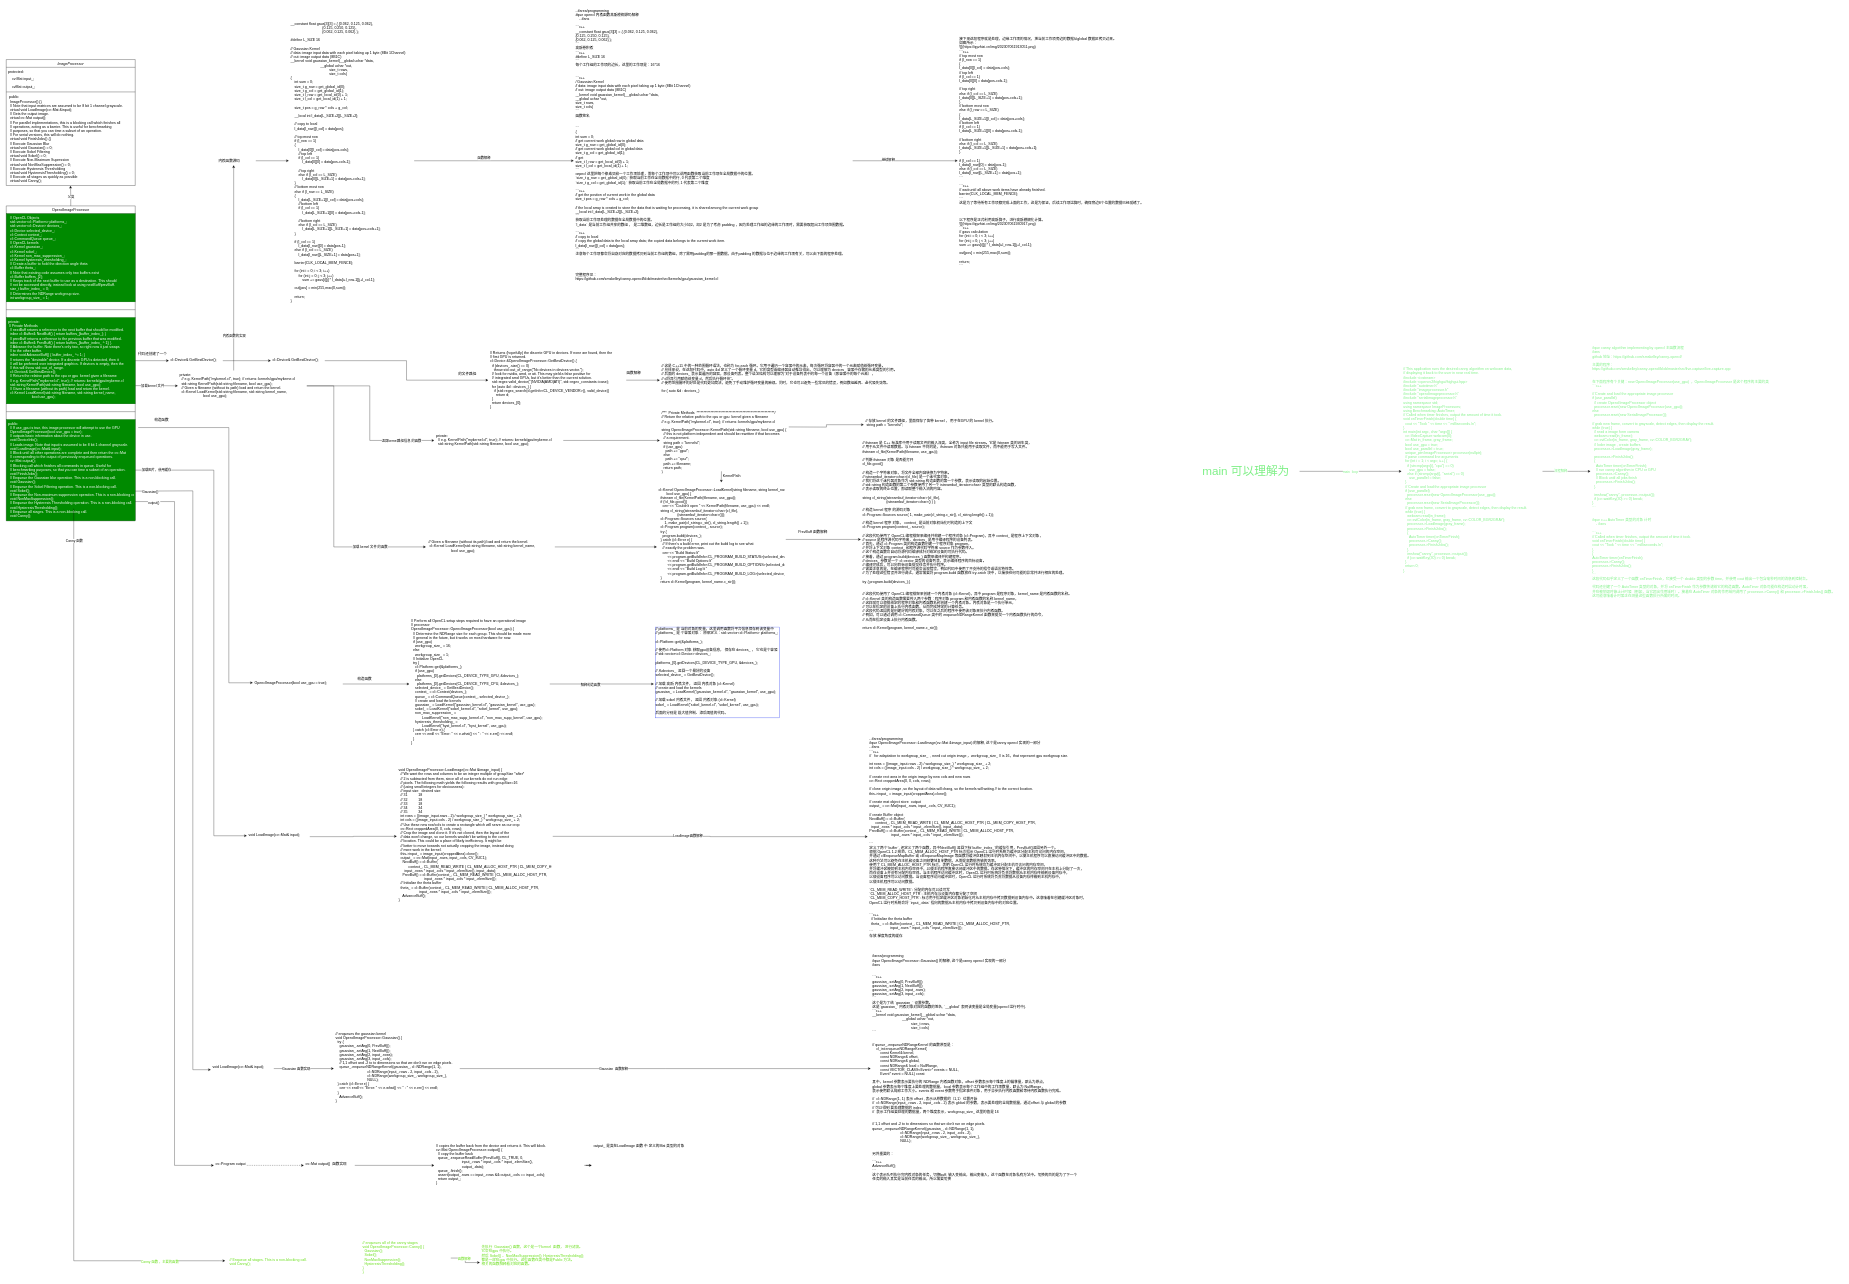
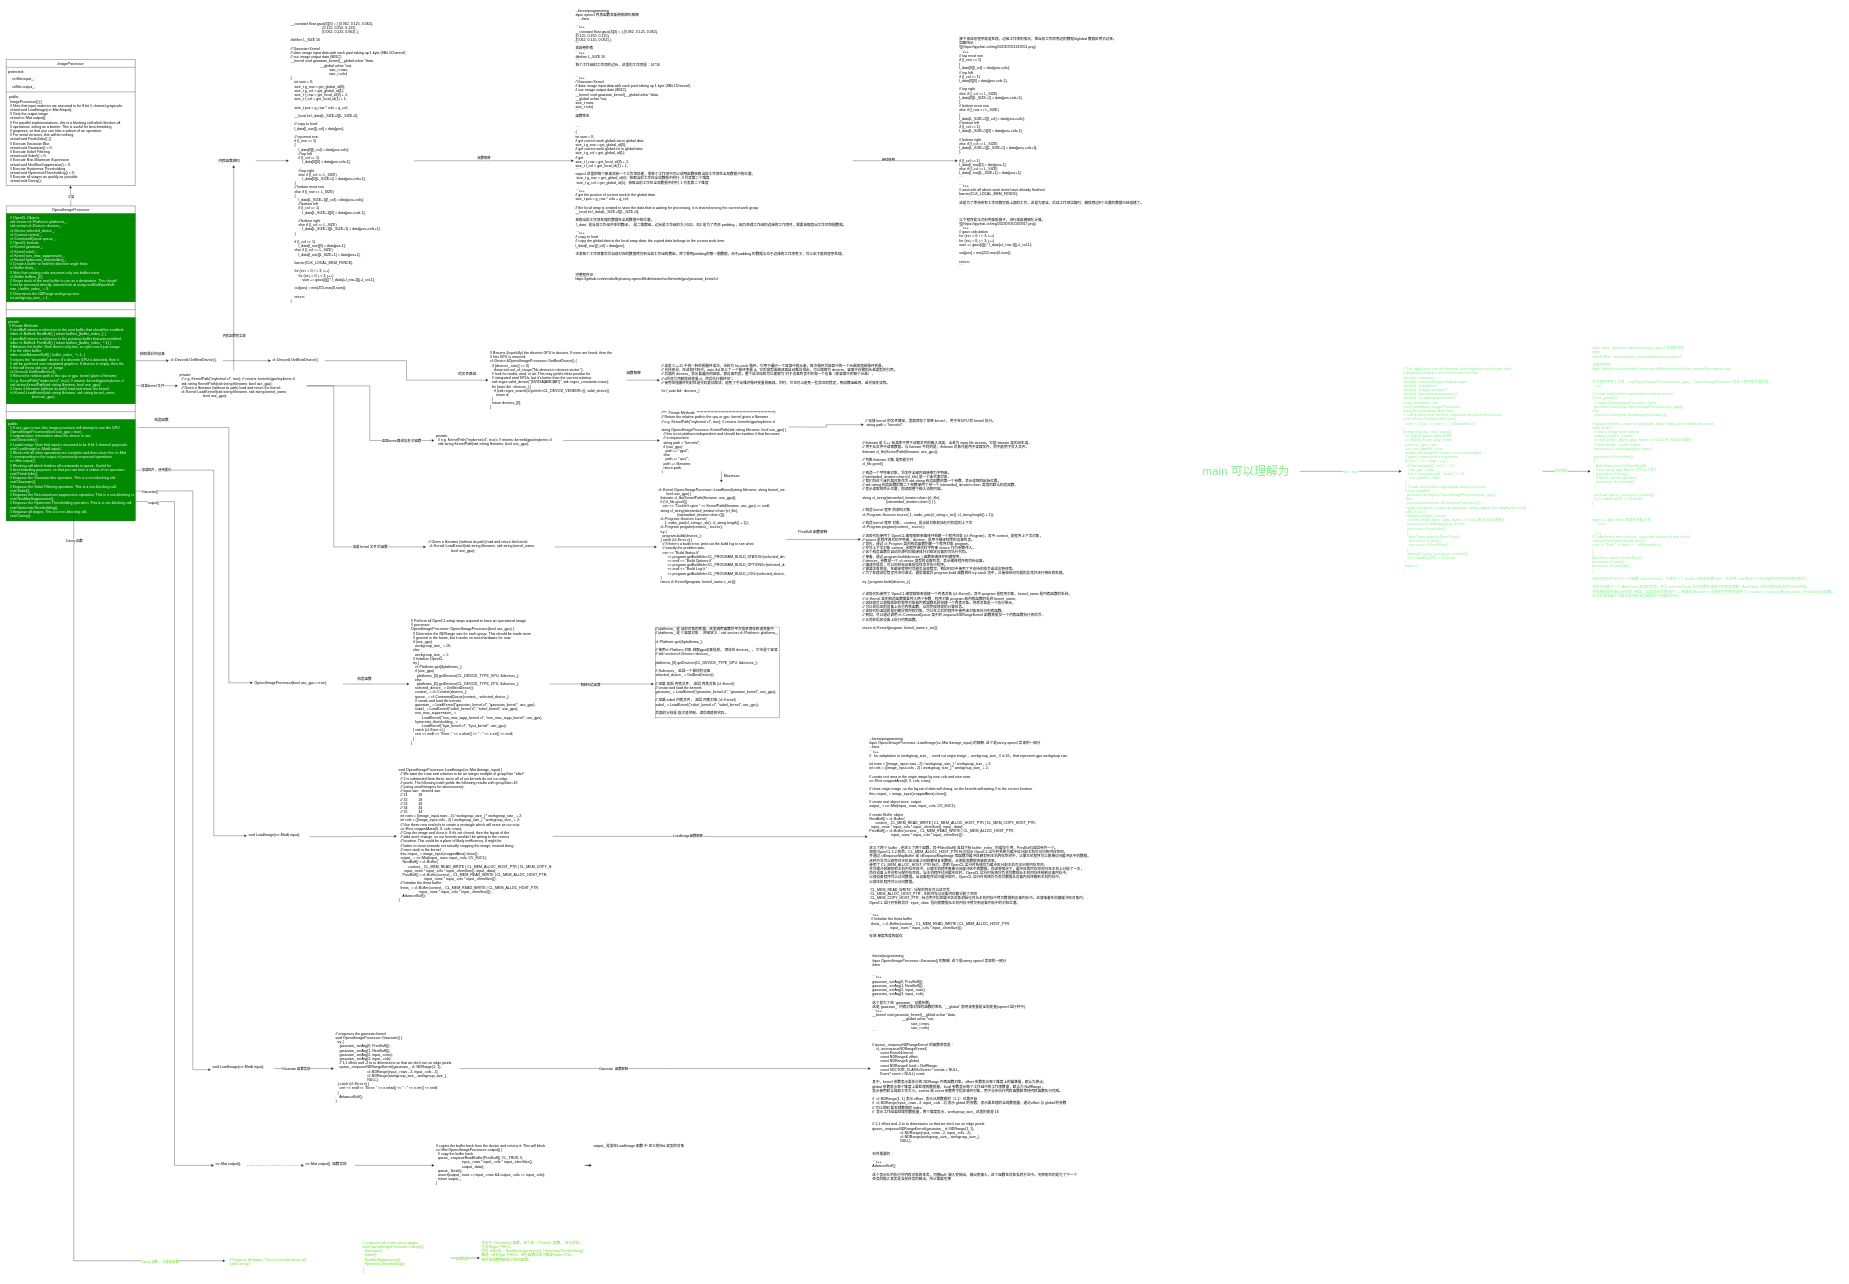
(152, 354) -> (152, 354)
(732, 477) -> (732, 477)
(235, 1164) -> (231, 1164)
(536, 1263) -> (536, 1258)
